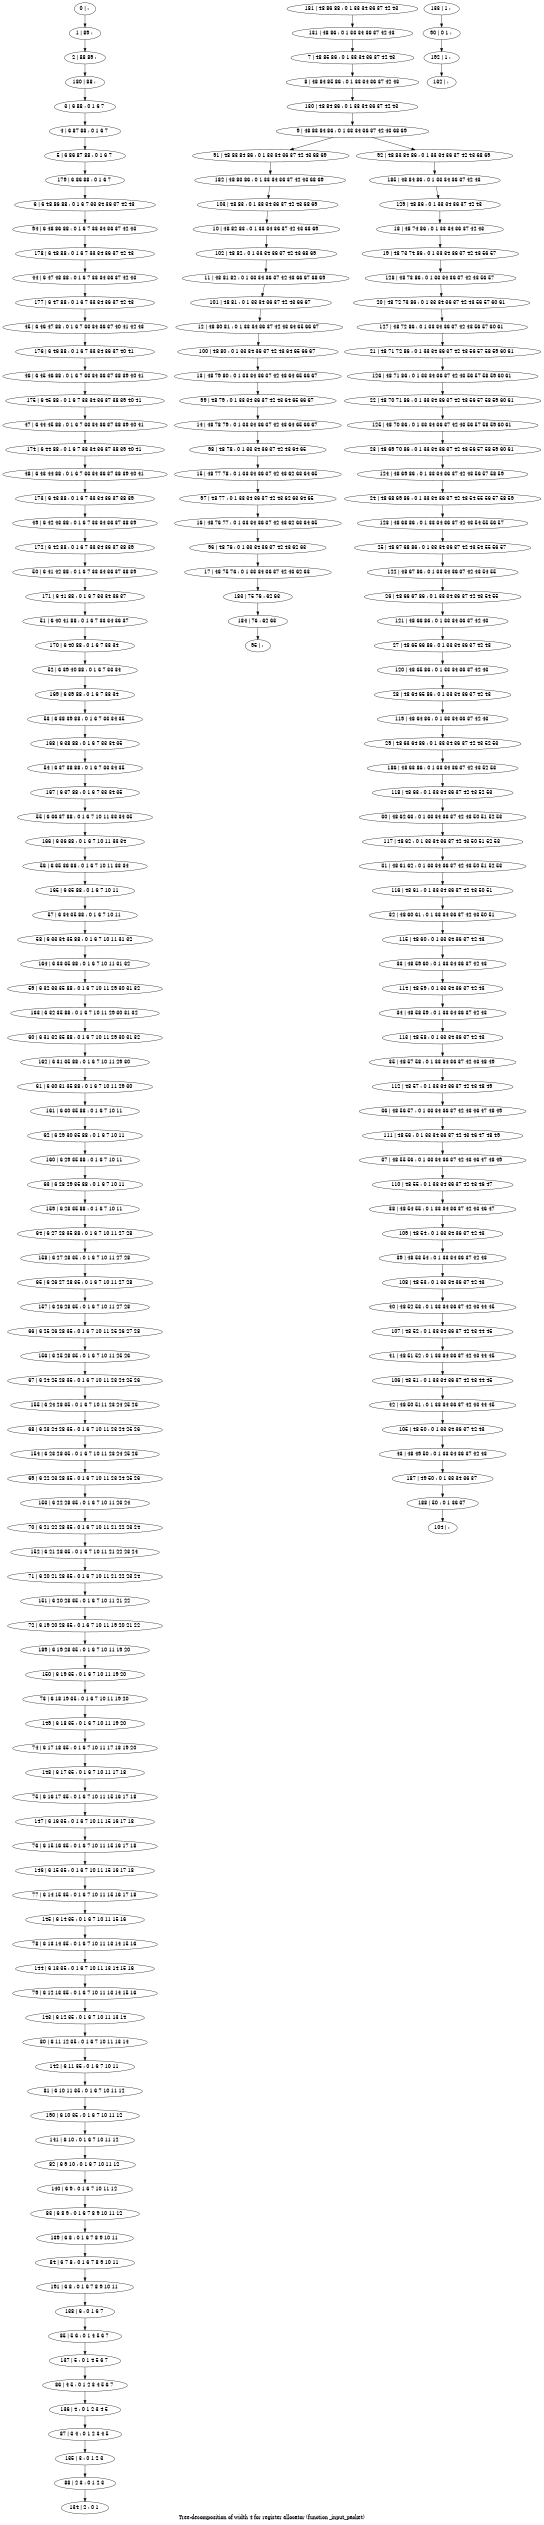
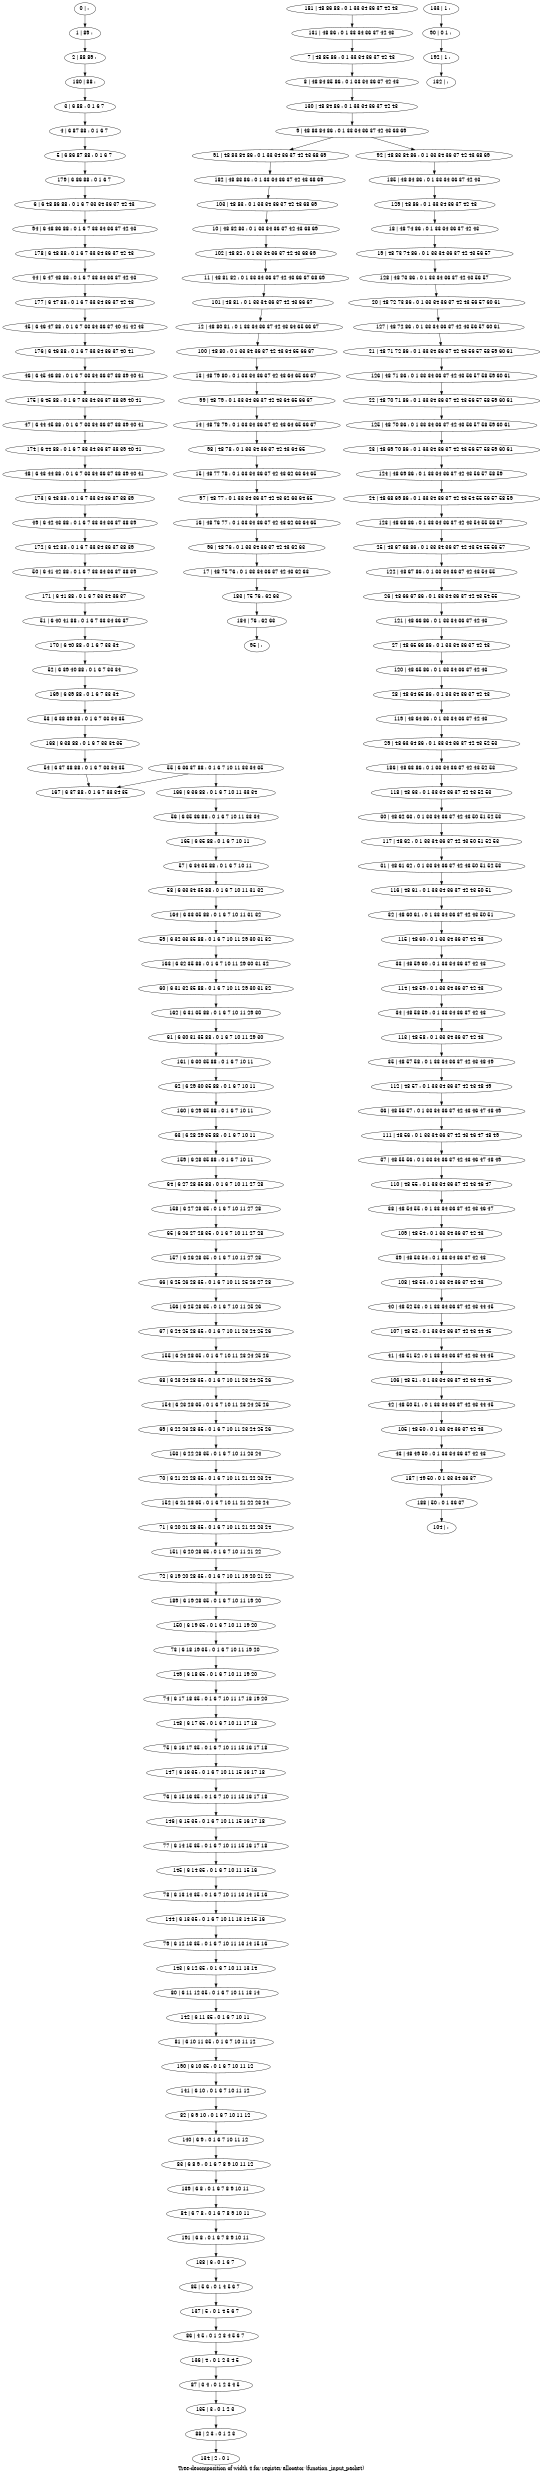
(85, 803) -> (154, 780)
